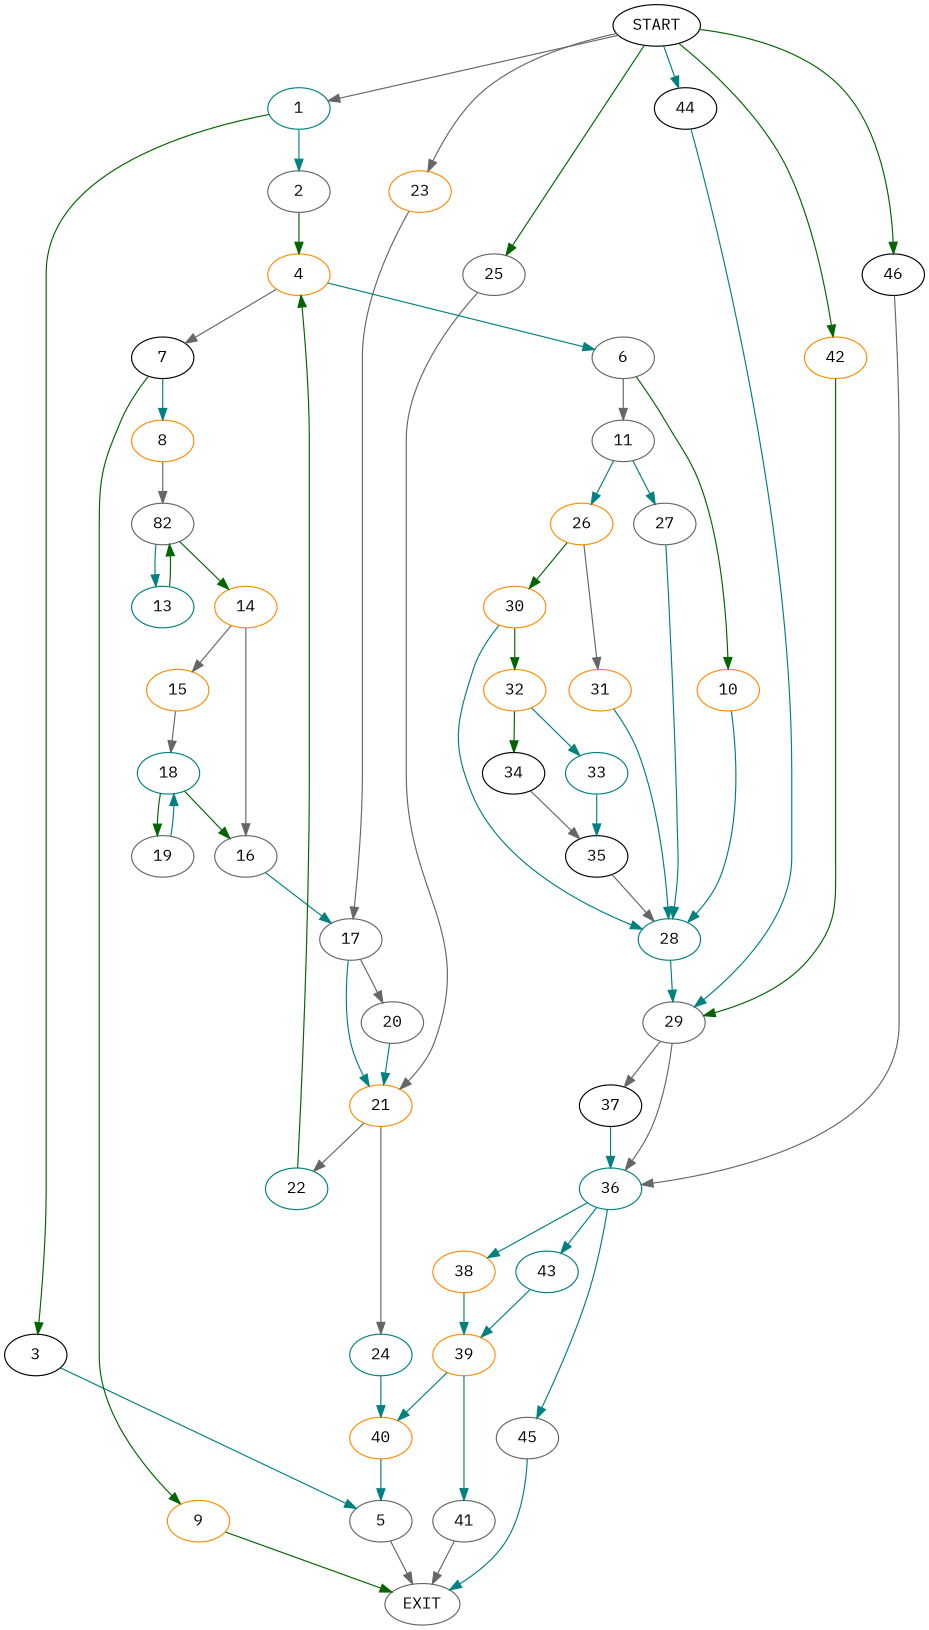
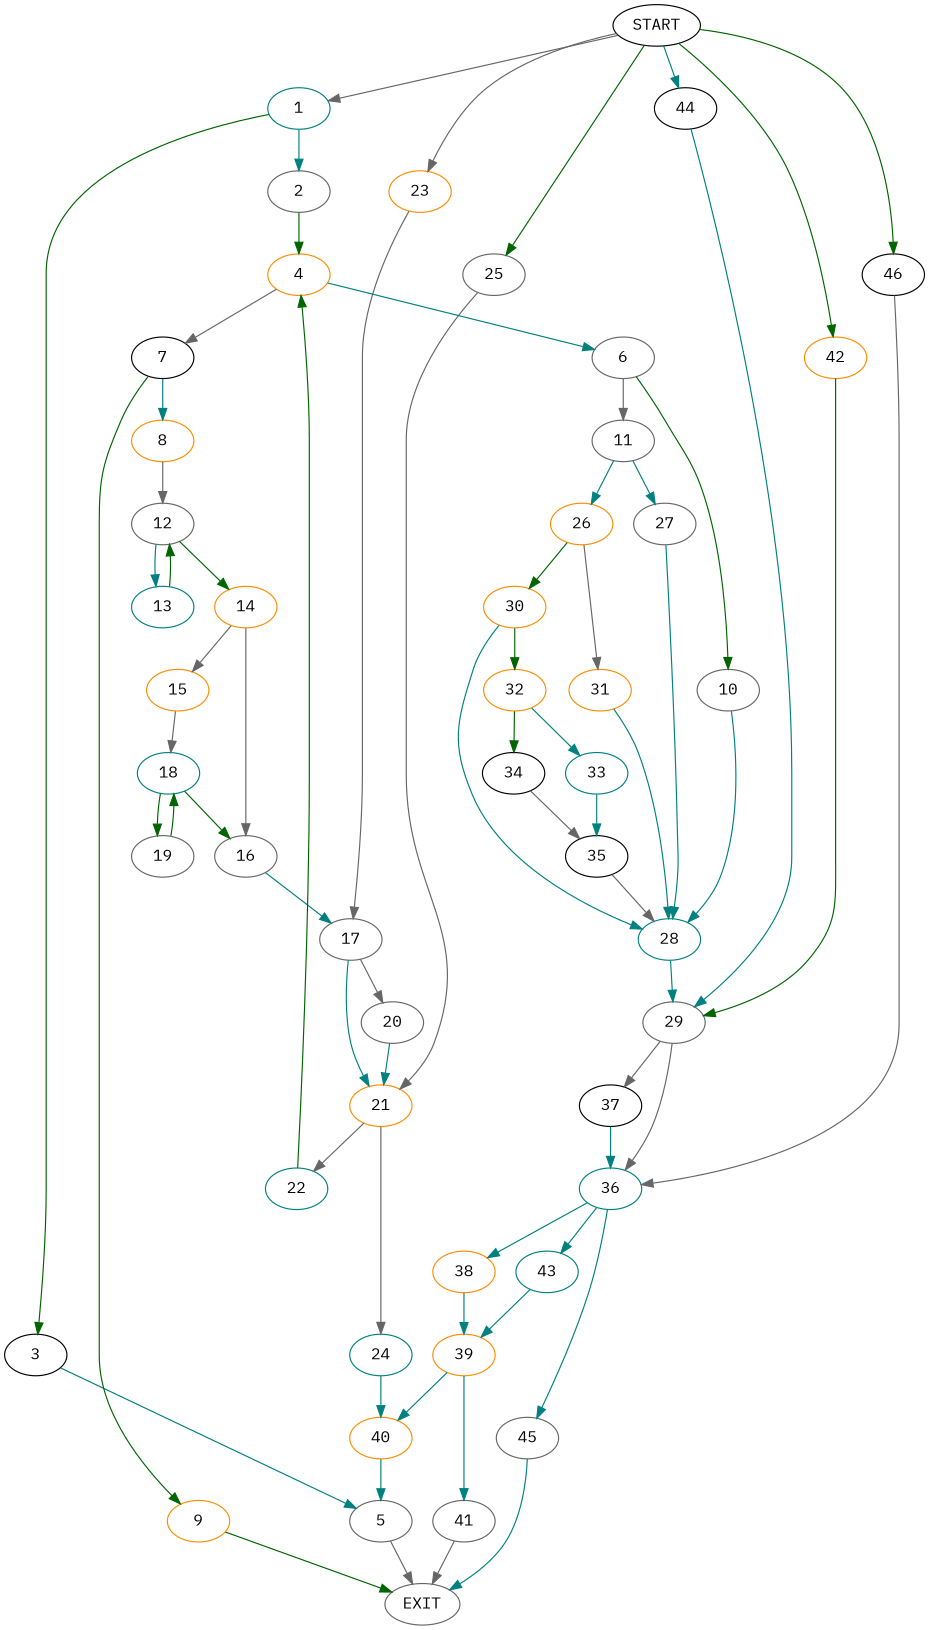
(163, 524) -> (163, 524)
(728, 690) -> (728, 690)
(173, 821) -> (173, 821)
